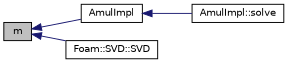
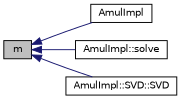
(172, 13) -> (59, 50)
(112, 50) -> (121, 86)
